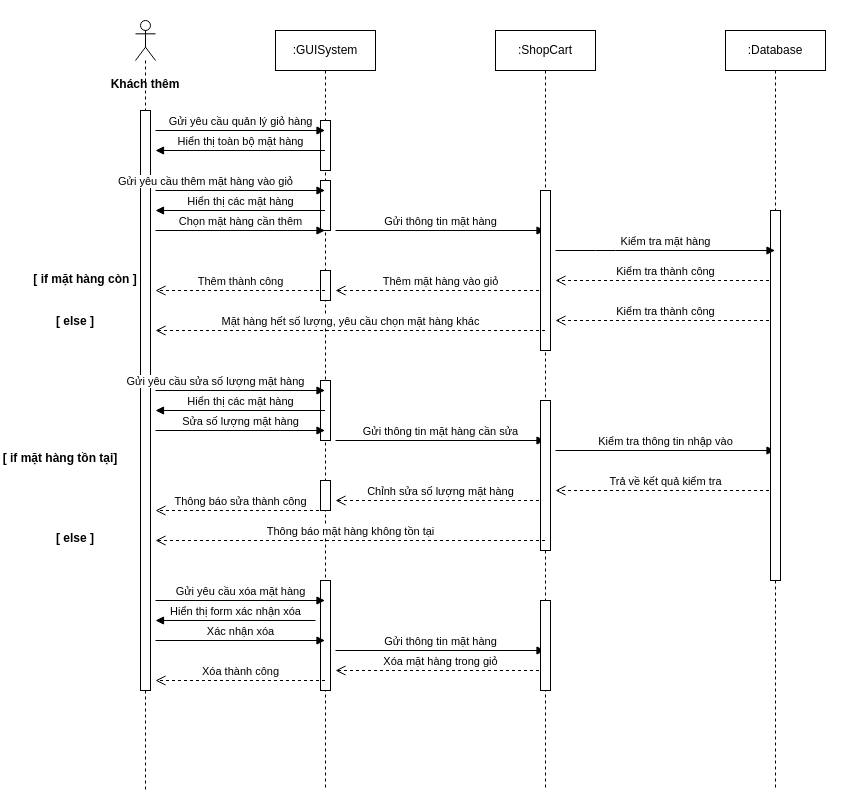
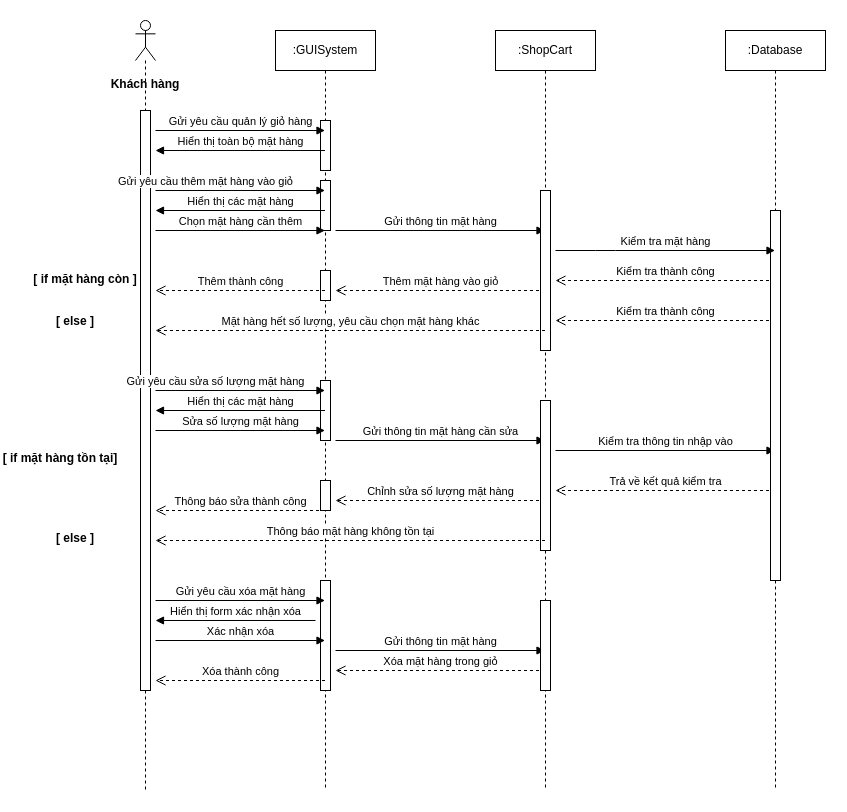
(145, 84) -> (145, 84)
